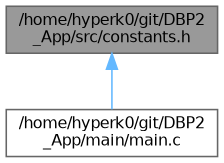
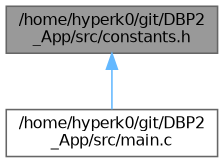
(112, 133) -> (112, 133)
